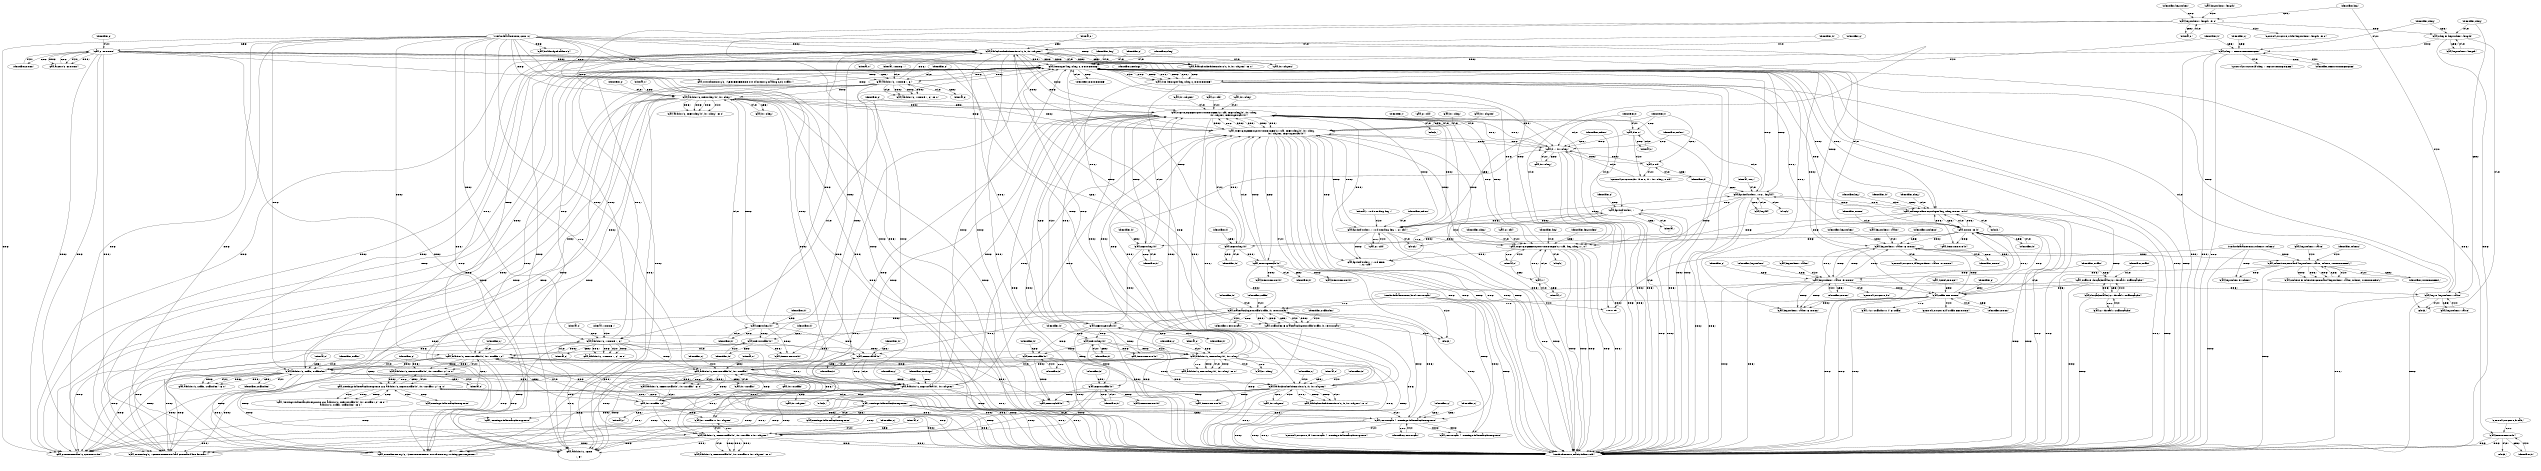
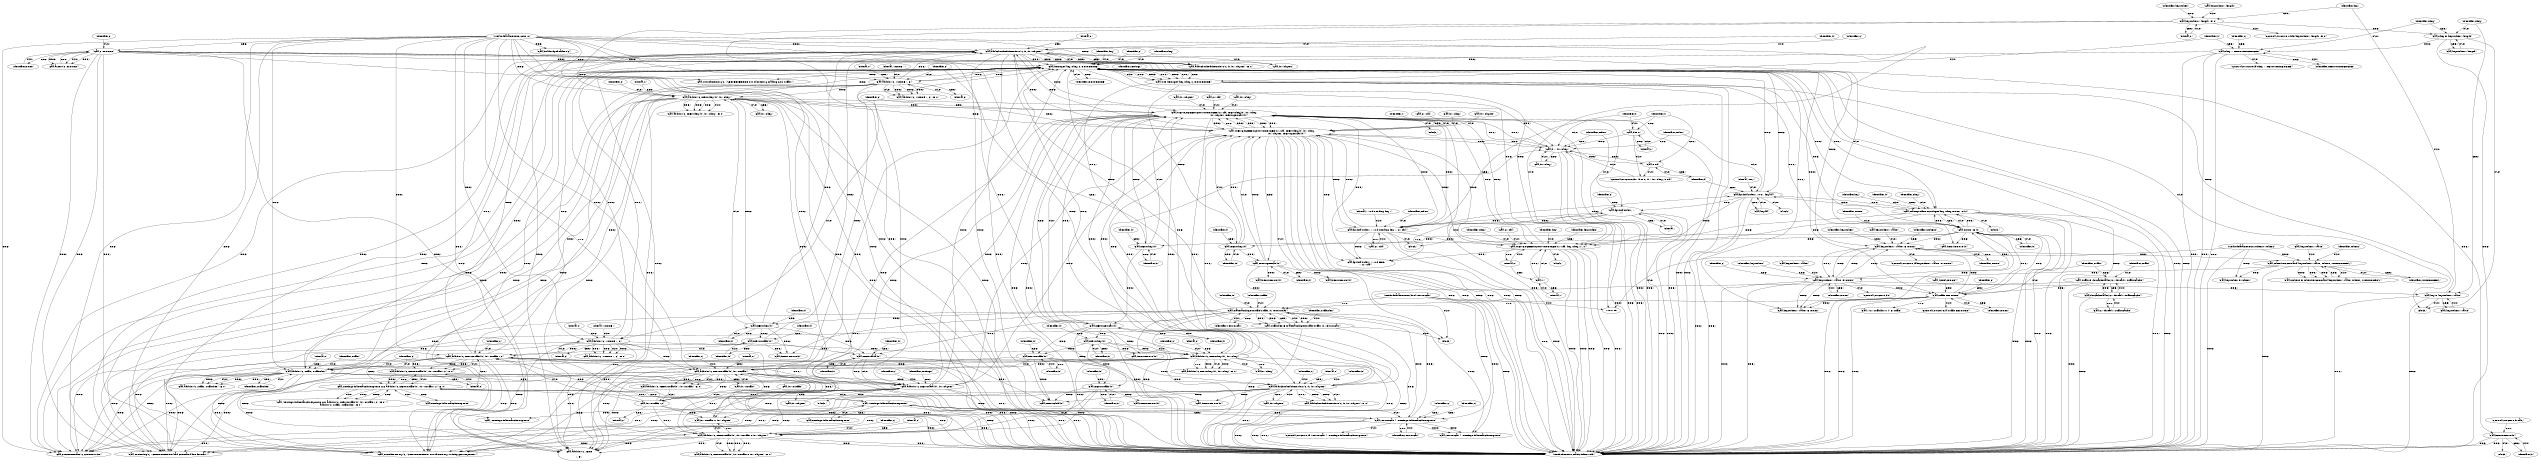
(408, 364) -> (408, 364)
(560, 396) -> (598, 364)
(496, 413) -> (771, 397)
